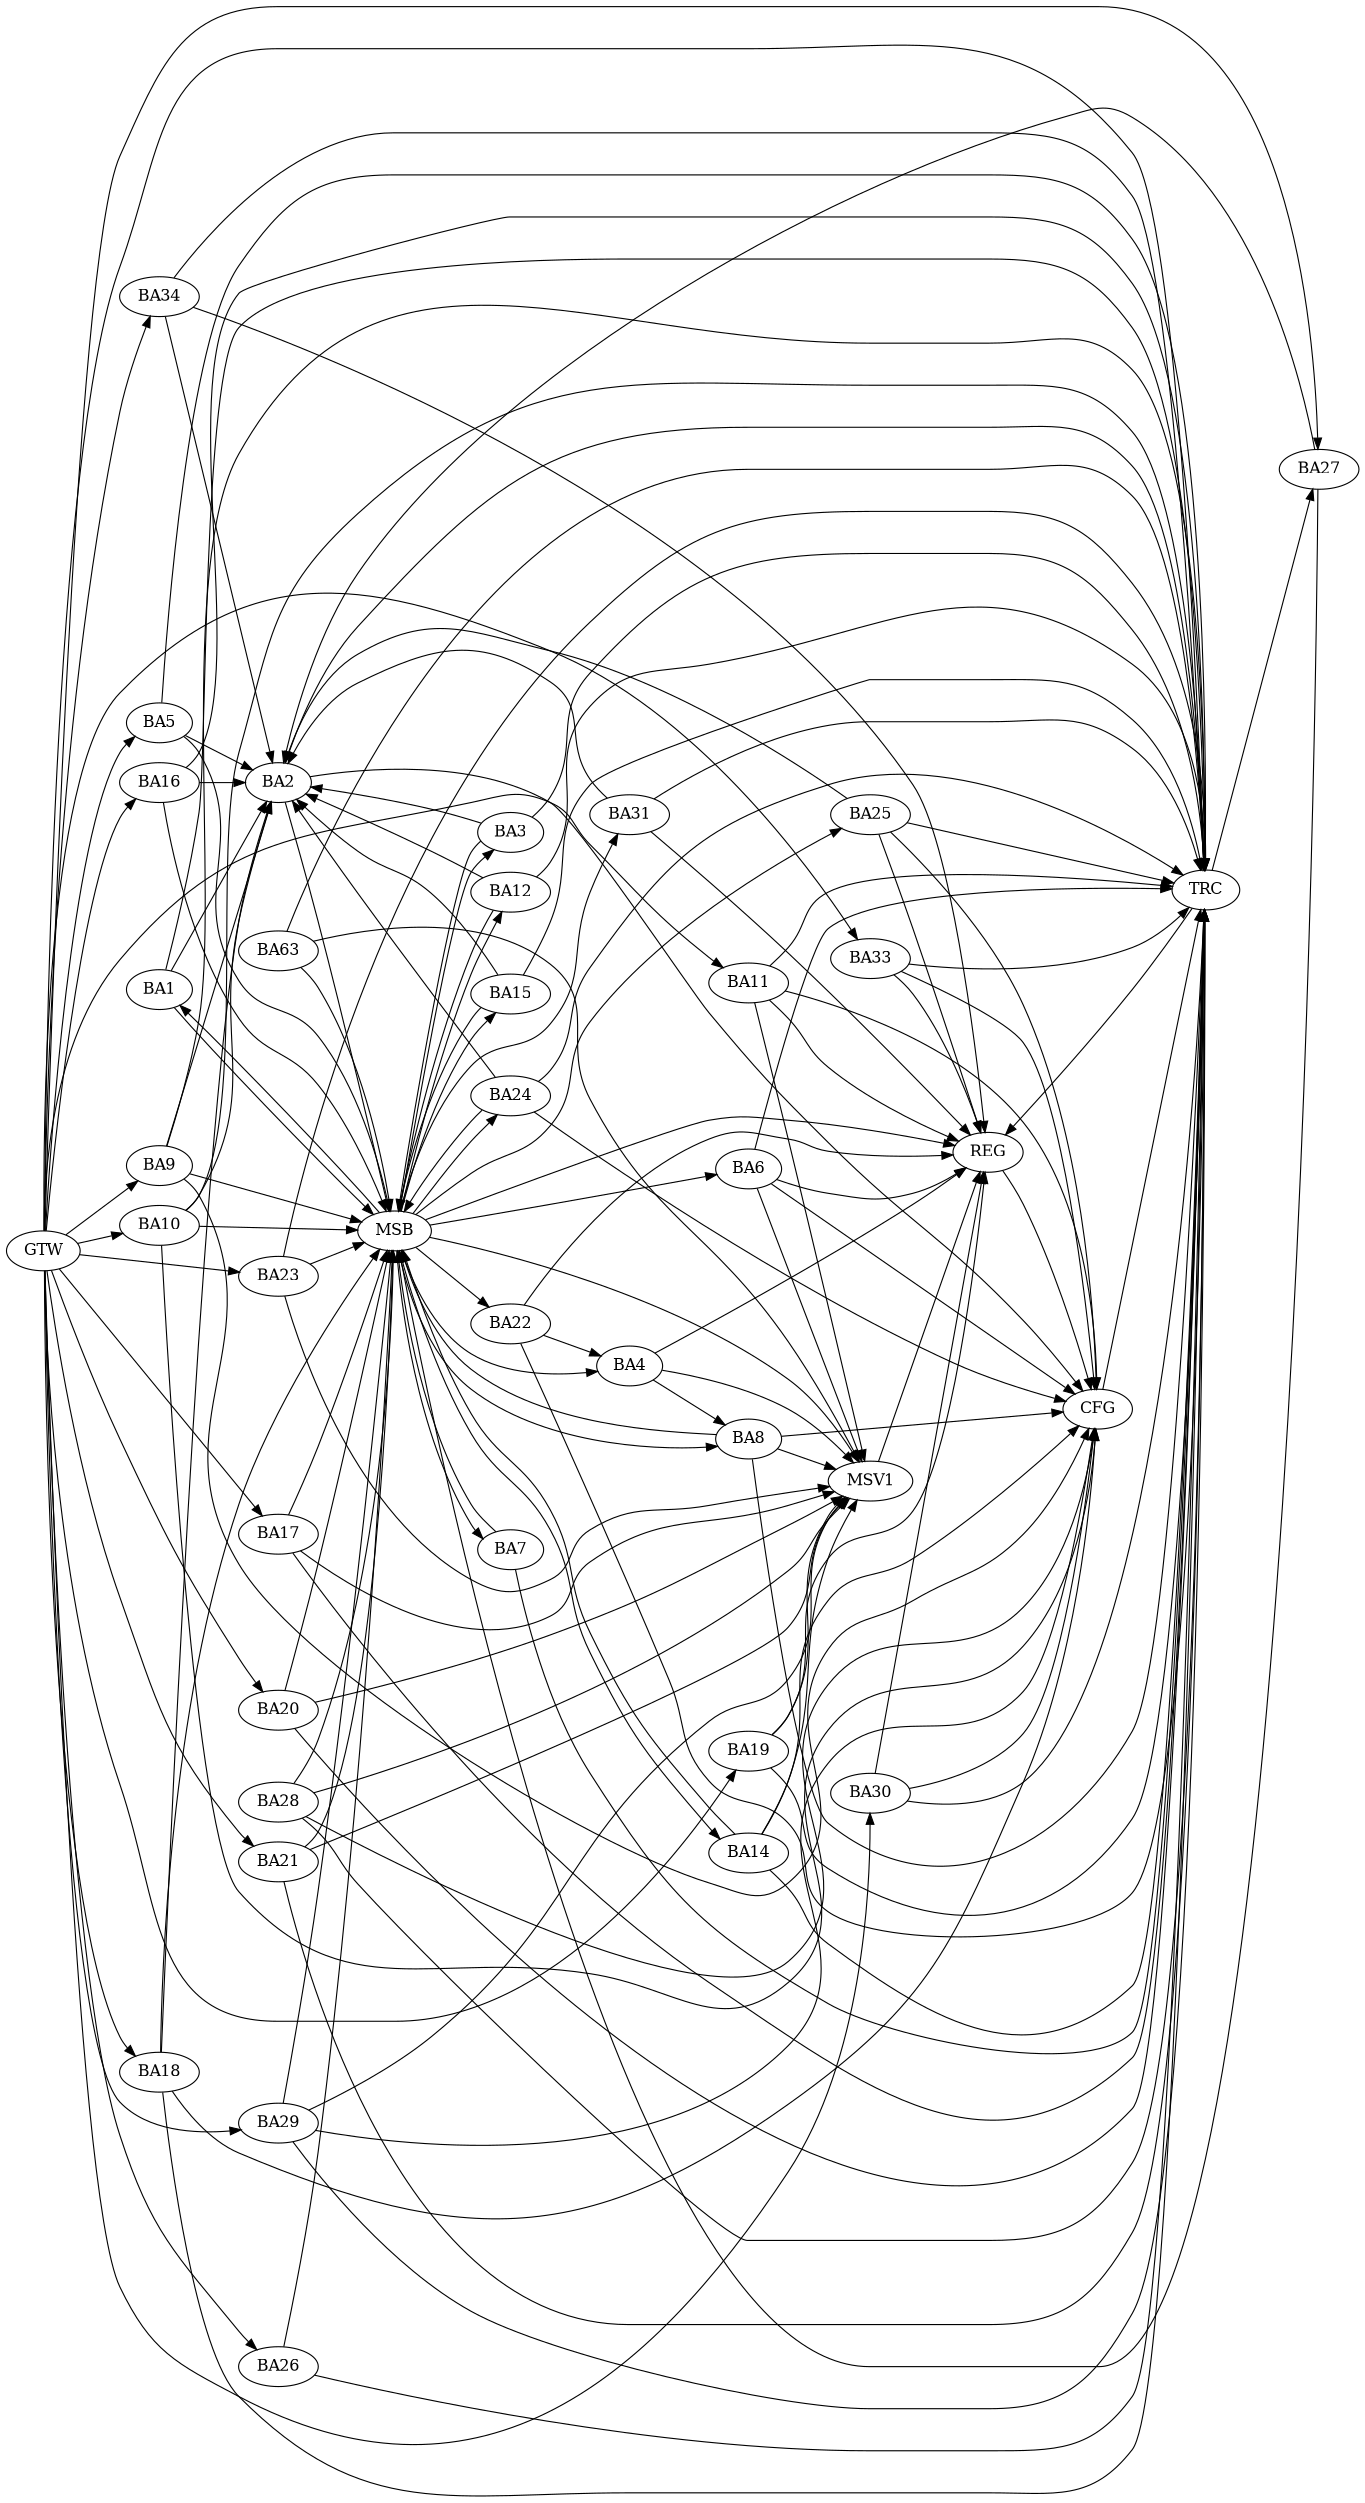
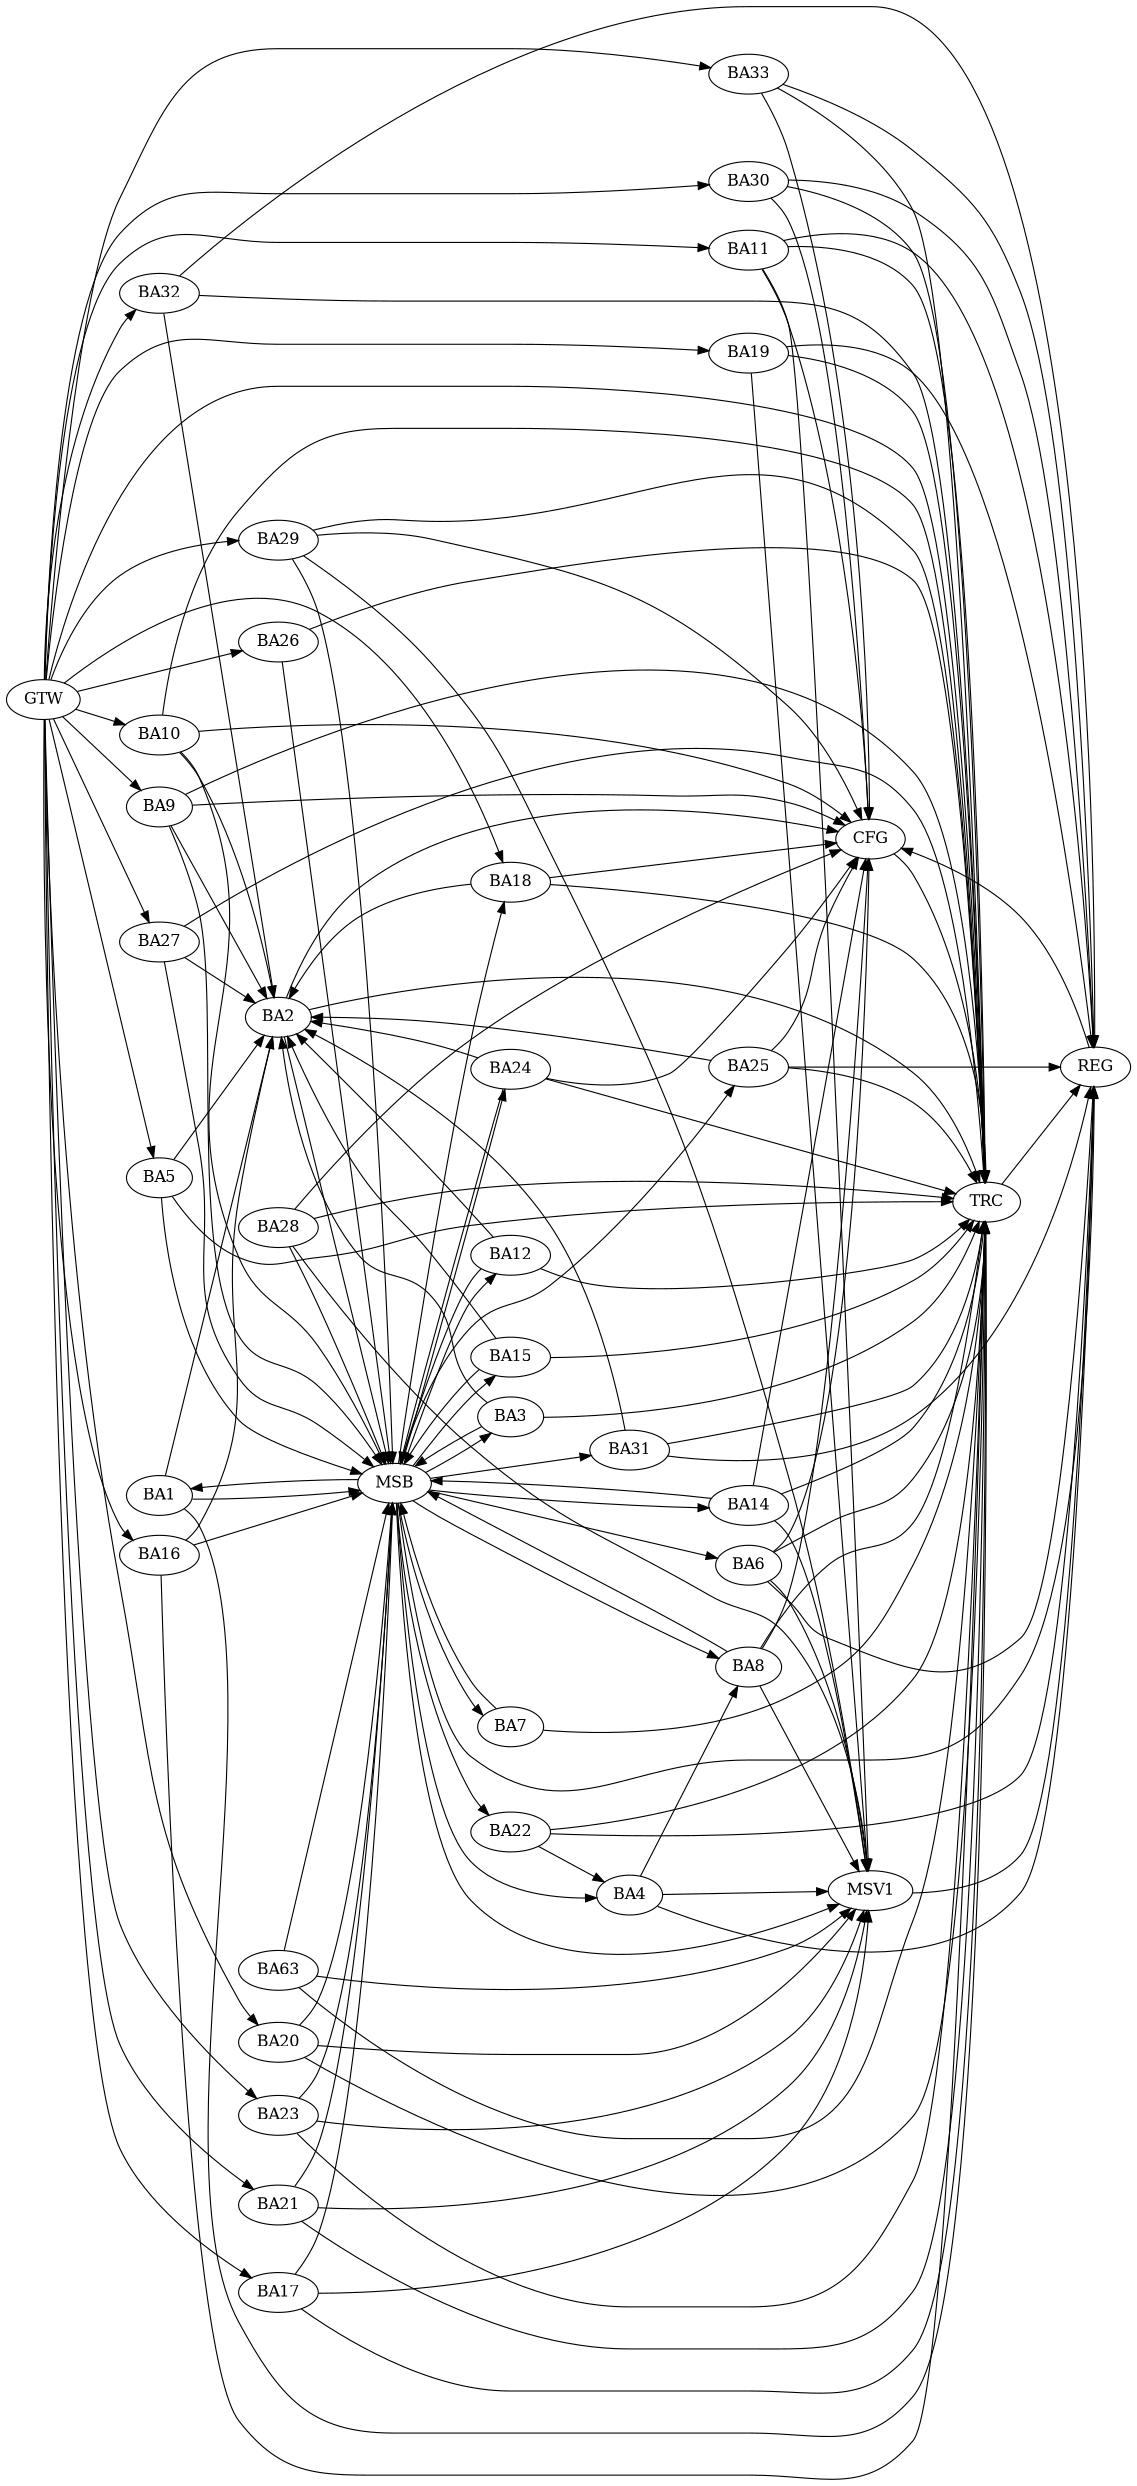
(159, 297) -> (159, 293)
(1261, 685) -> (724, 751)
(204, 1637) -> (441, 1200)
